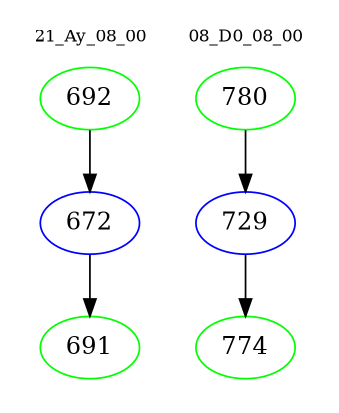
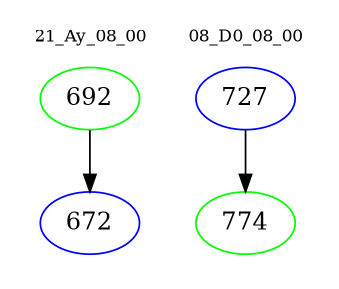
(246, 99) -> none
(246, 223) -> (246, 99)
(90, 348) -> none
